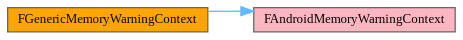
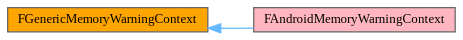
(224, 11) -> (237, 28)
